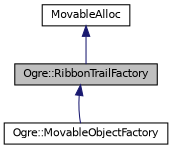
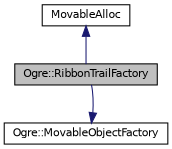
(79, 109) -> (93, 99)
